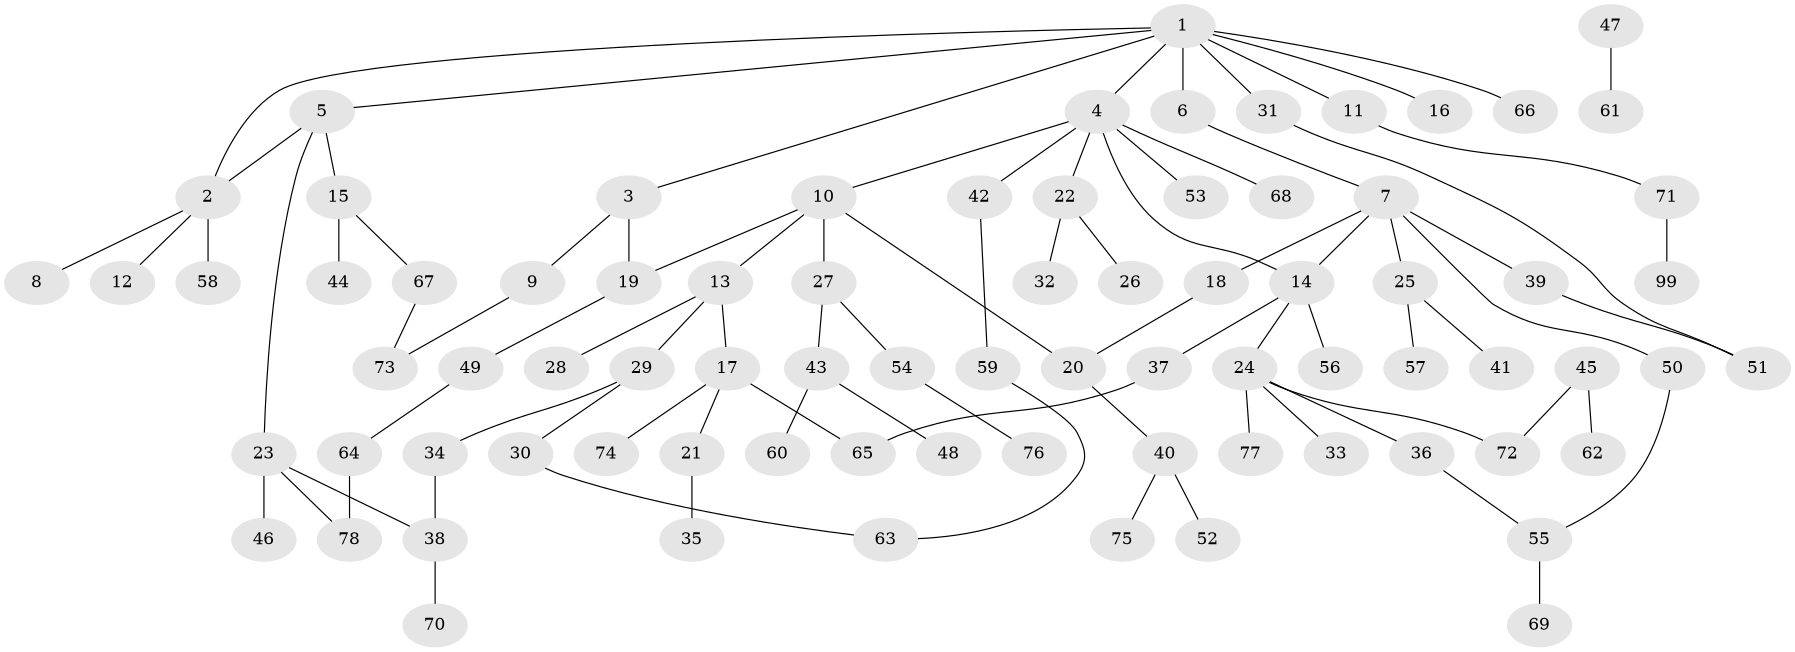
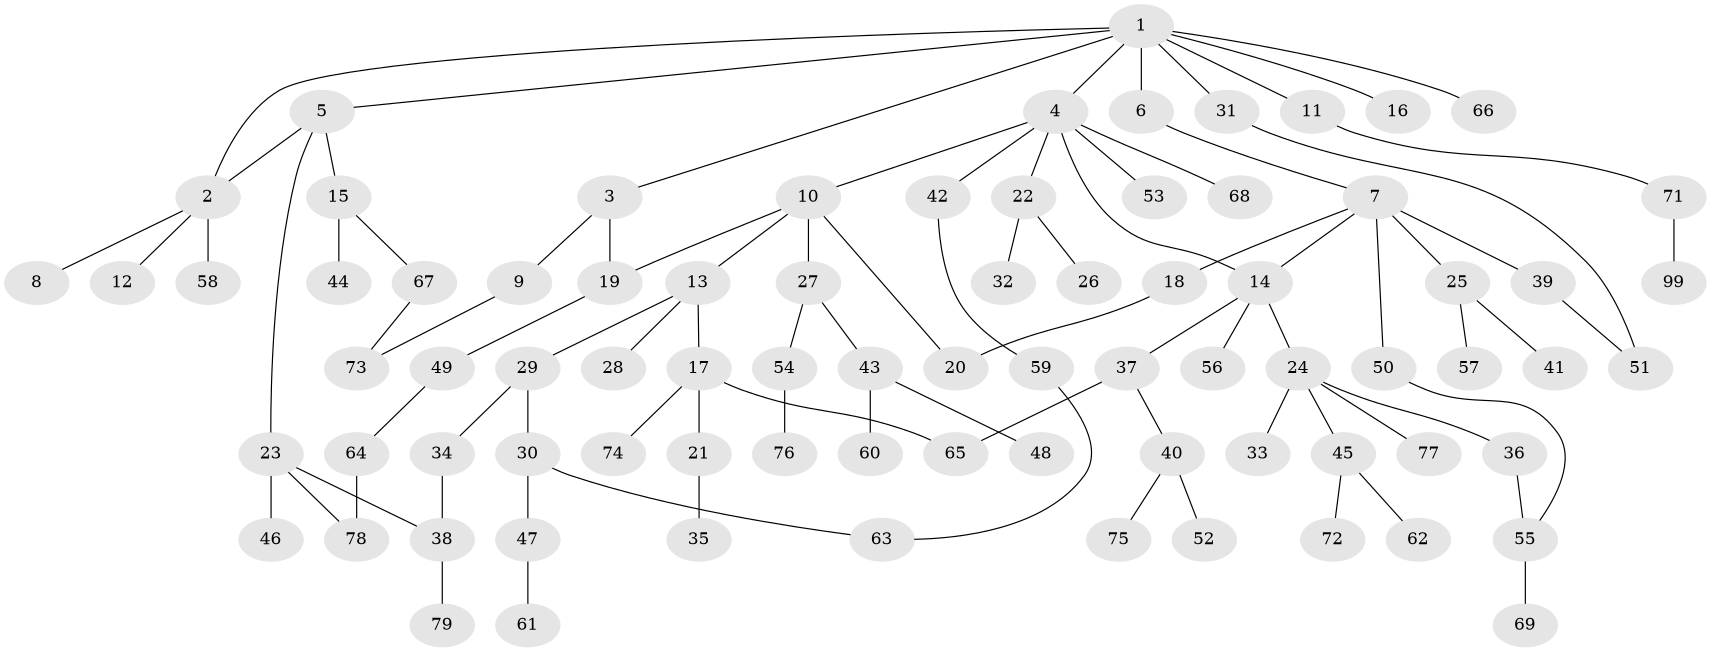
(1376, 411) -> (1321, 411)
(1120, 412) -> (1150, 411)
none -> (528, 497)
(435, 625) -> (442, 625)
